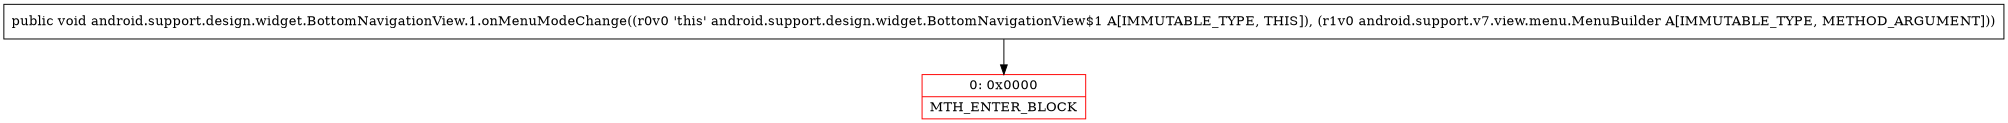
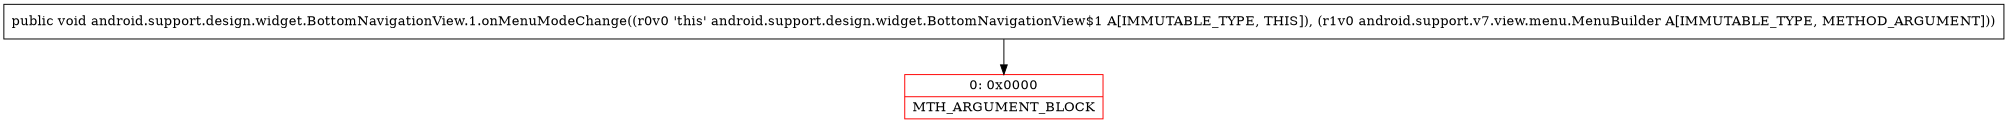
(1004, 107) -> (1004, 107)
